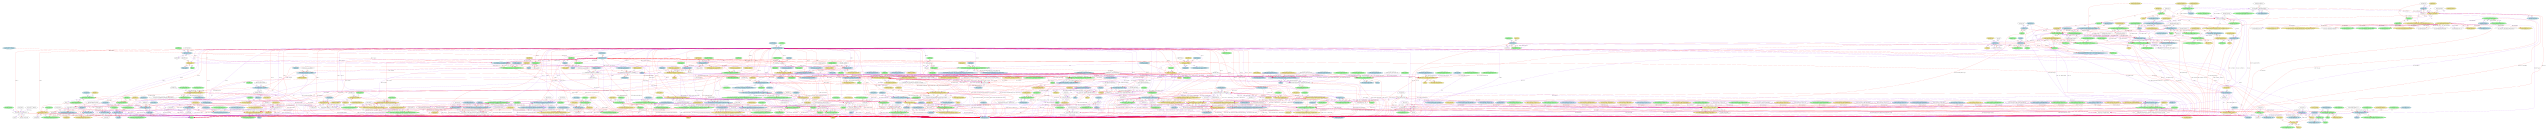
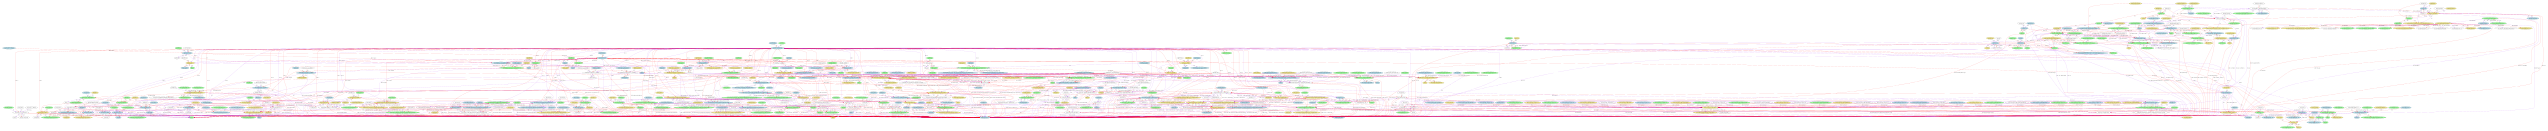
(1607, 103) -> (1607, 103)
